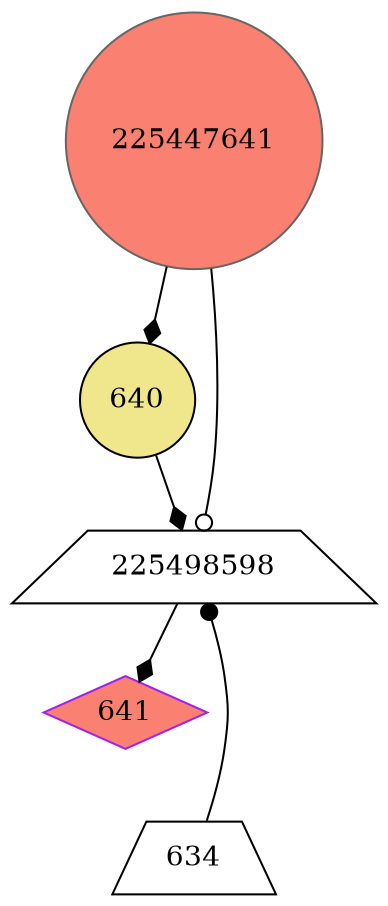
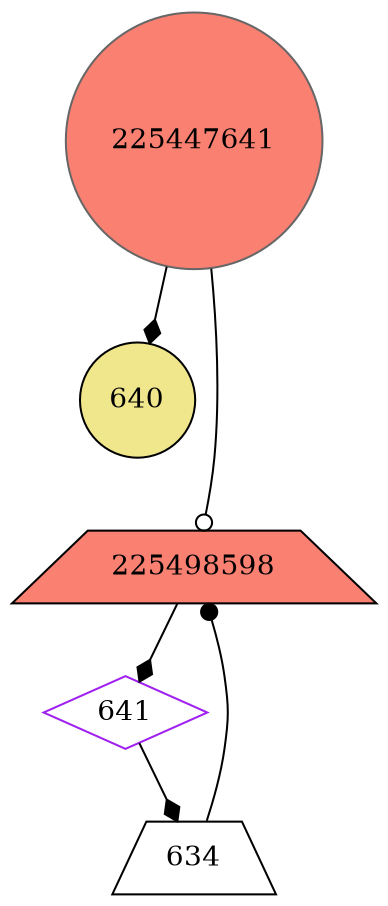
(165, 481) -> none
(194, 567) -> (194, 567)
(125, 713) -> (125, 713)
none -> (153, 771)
